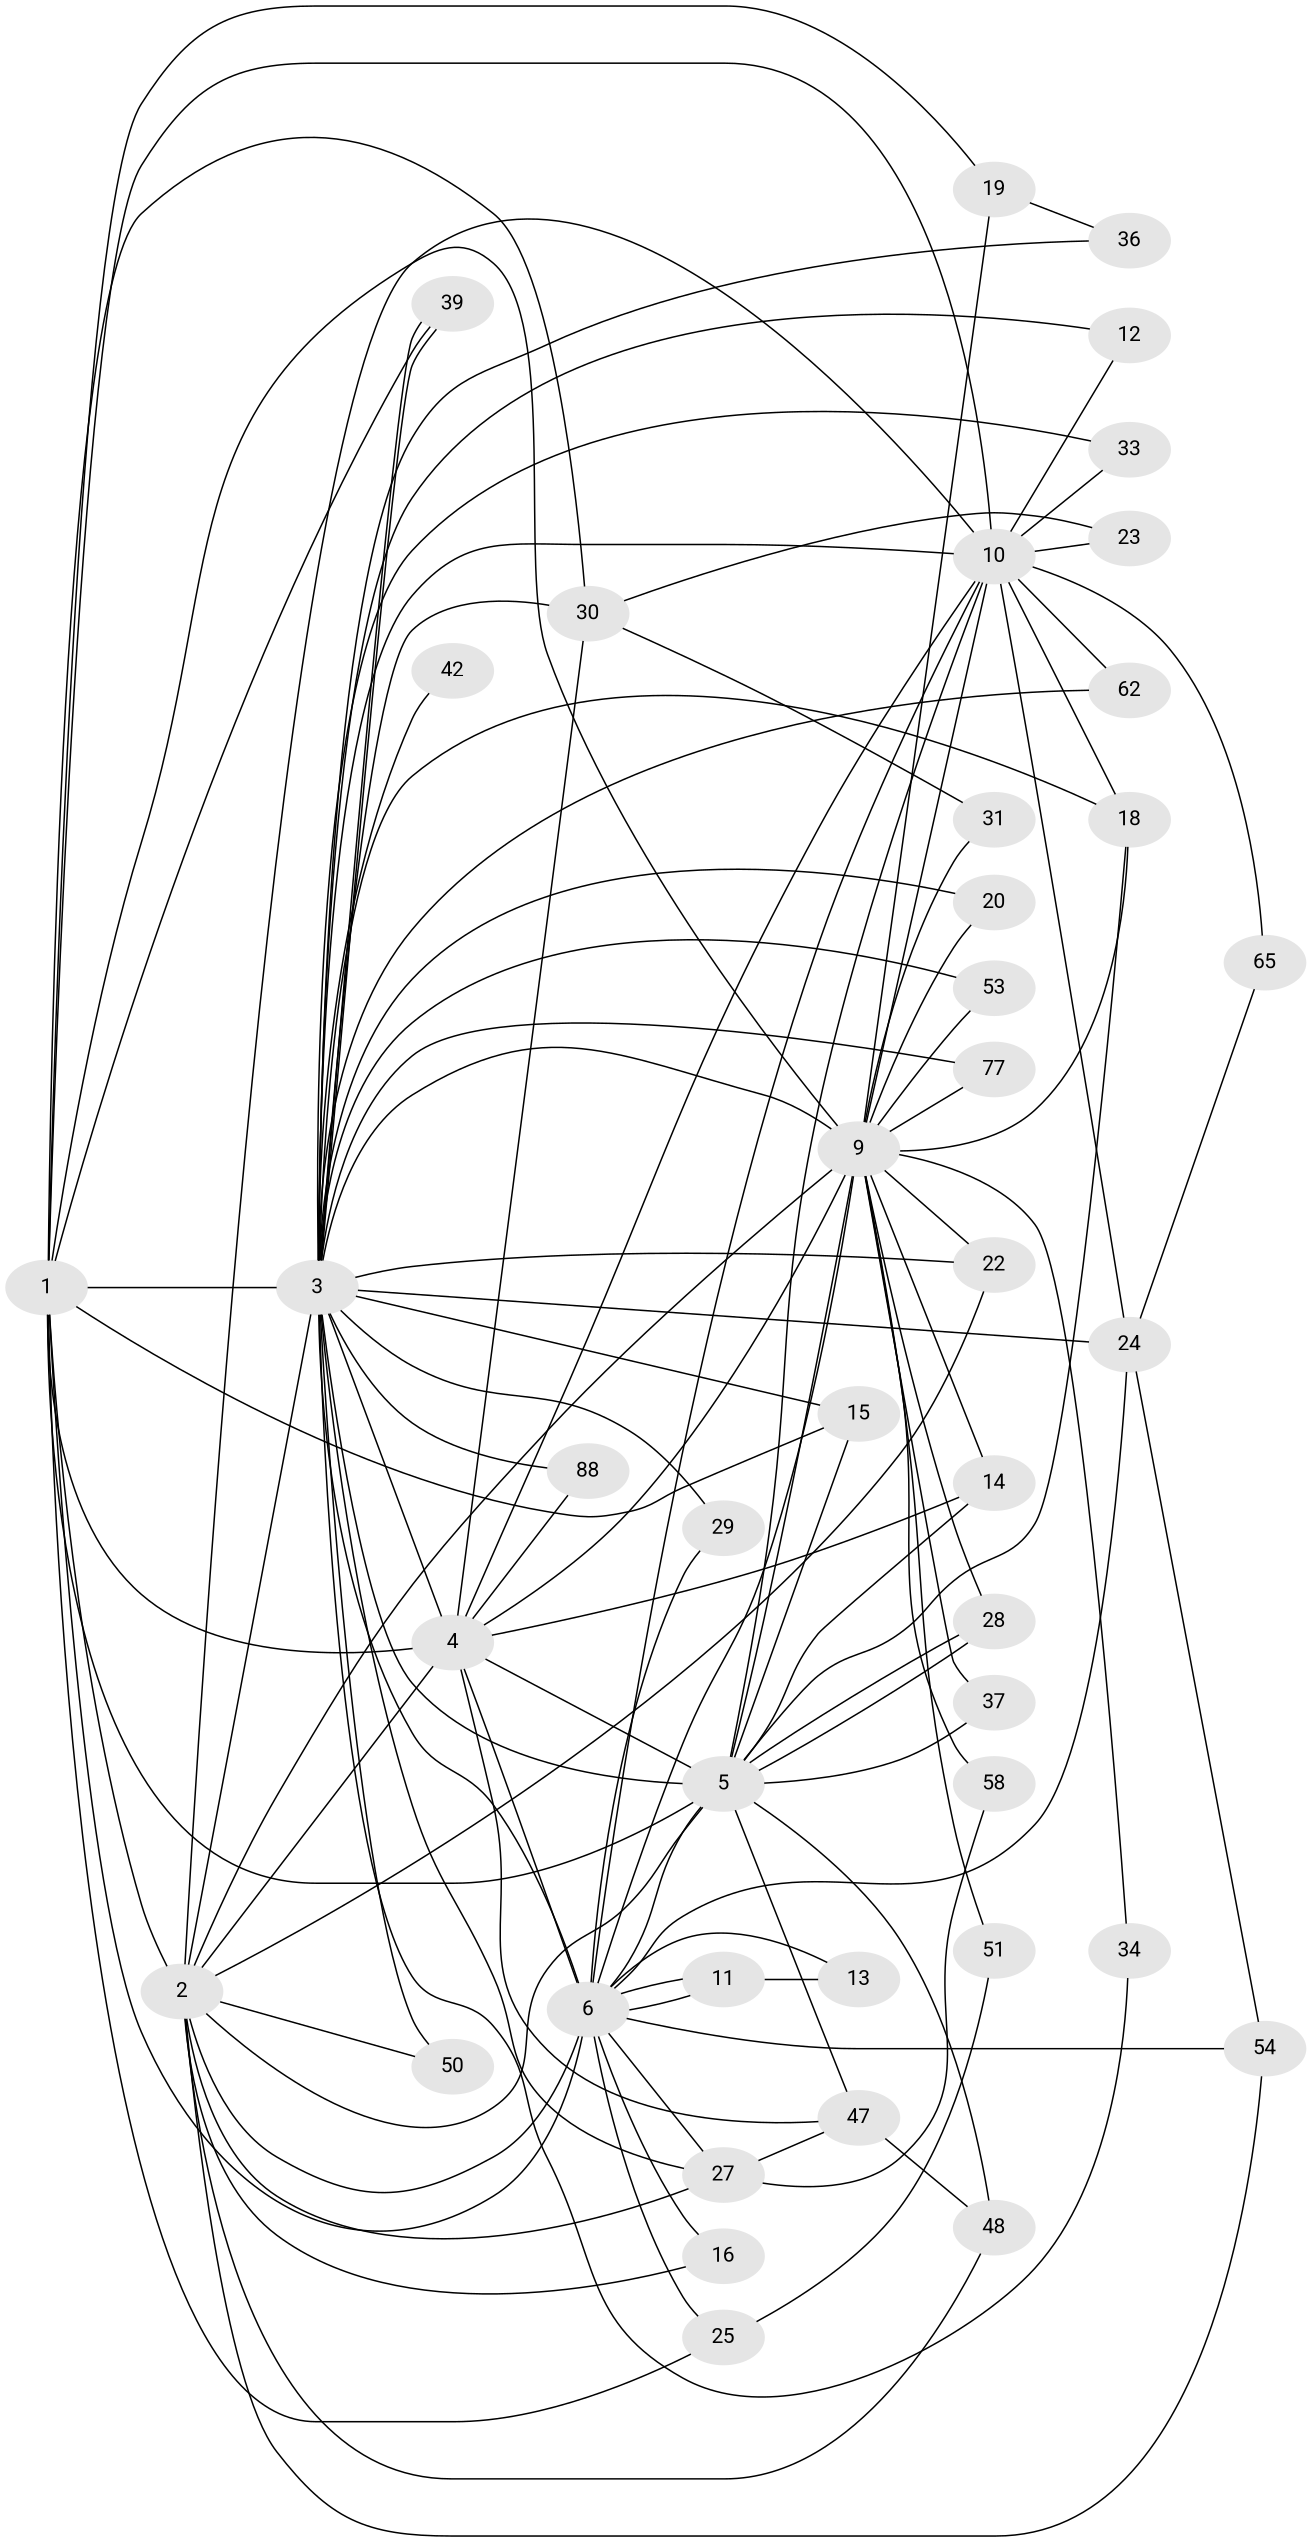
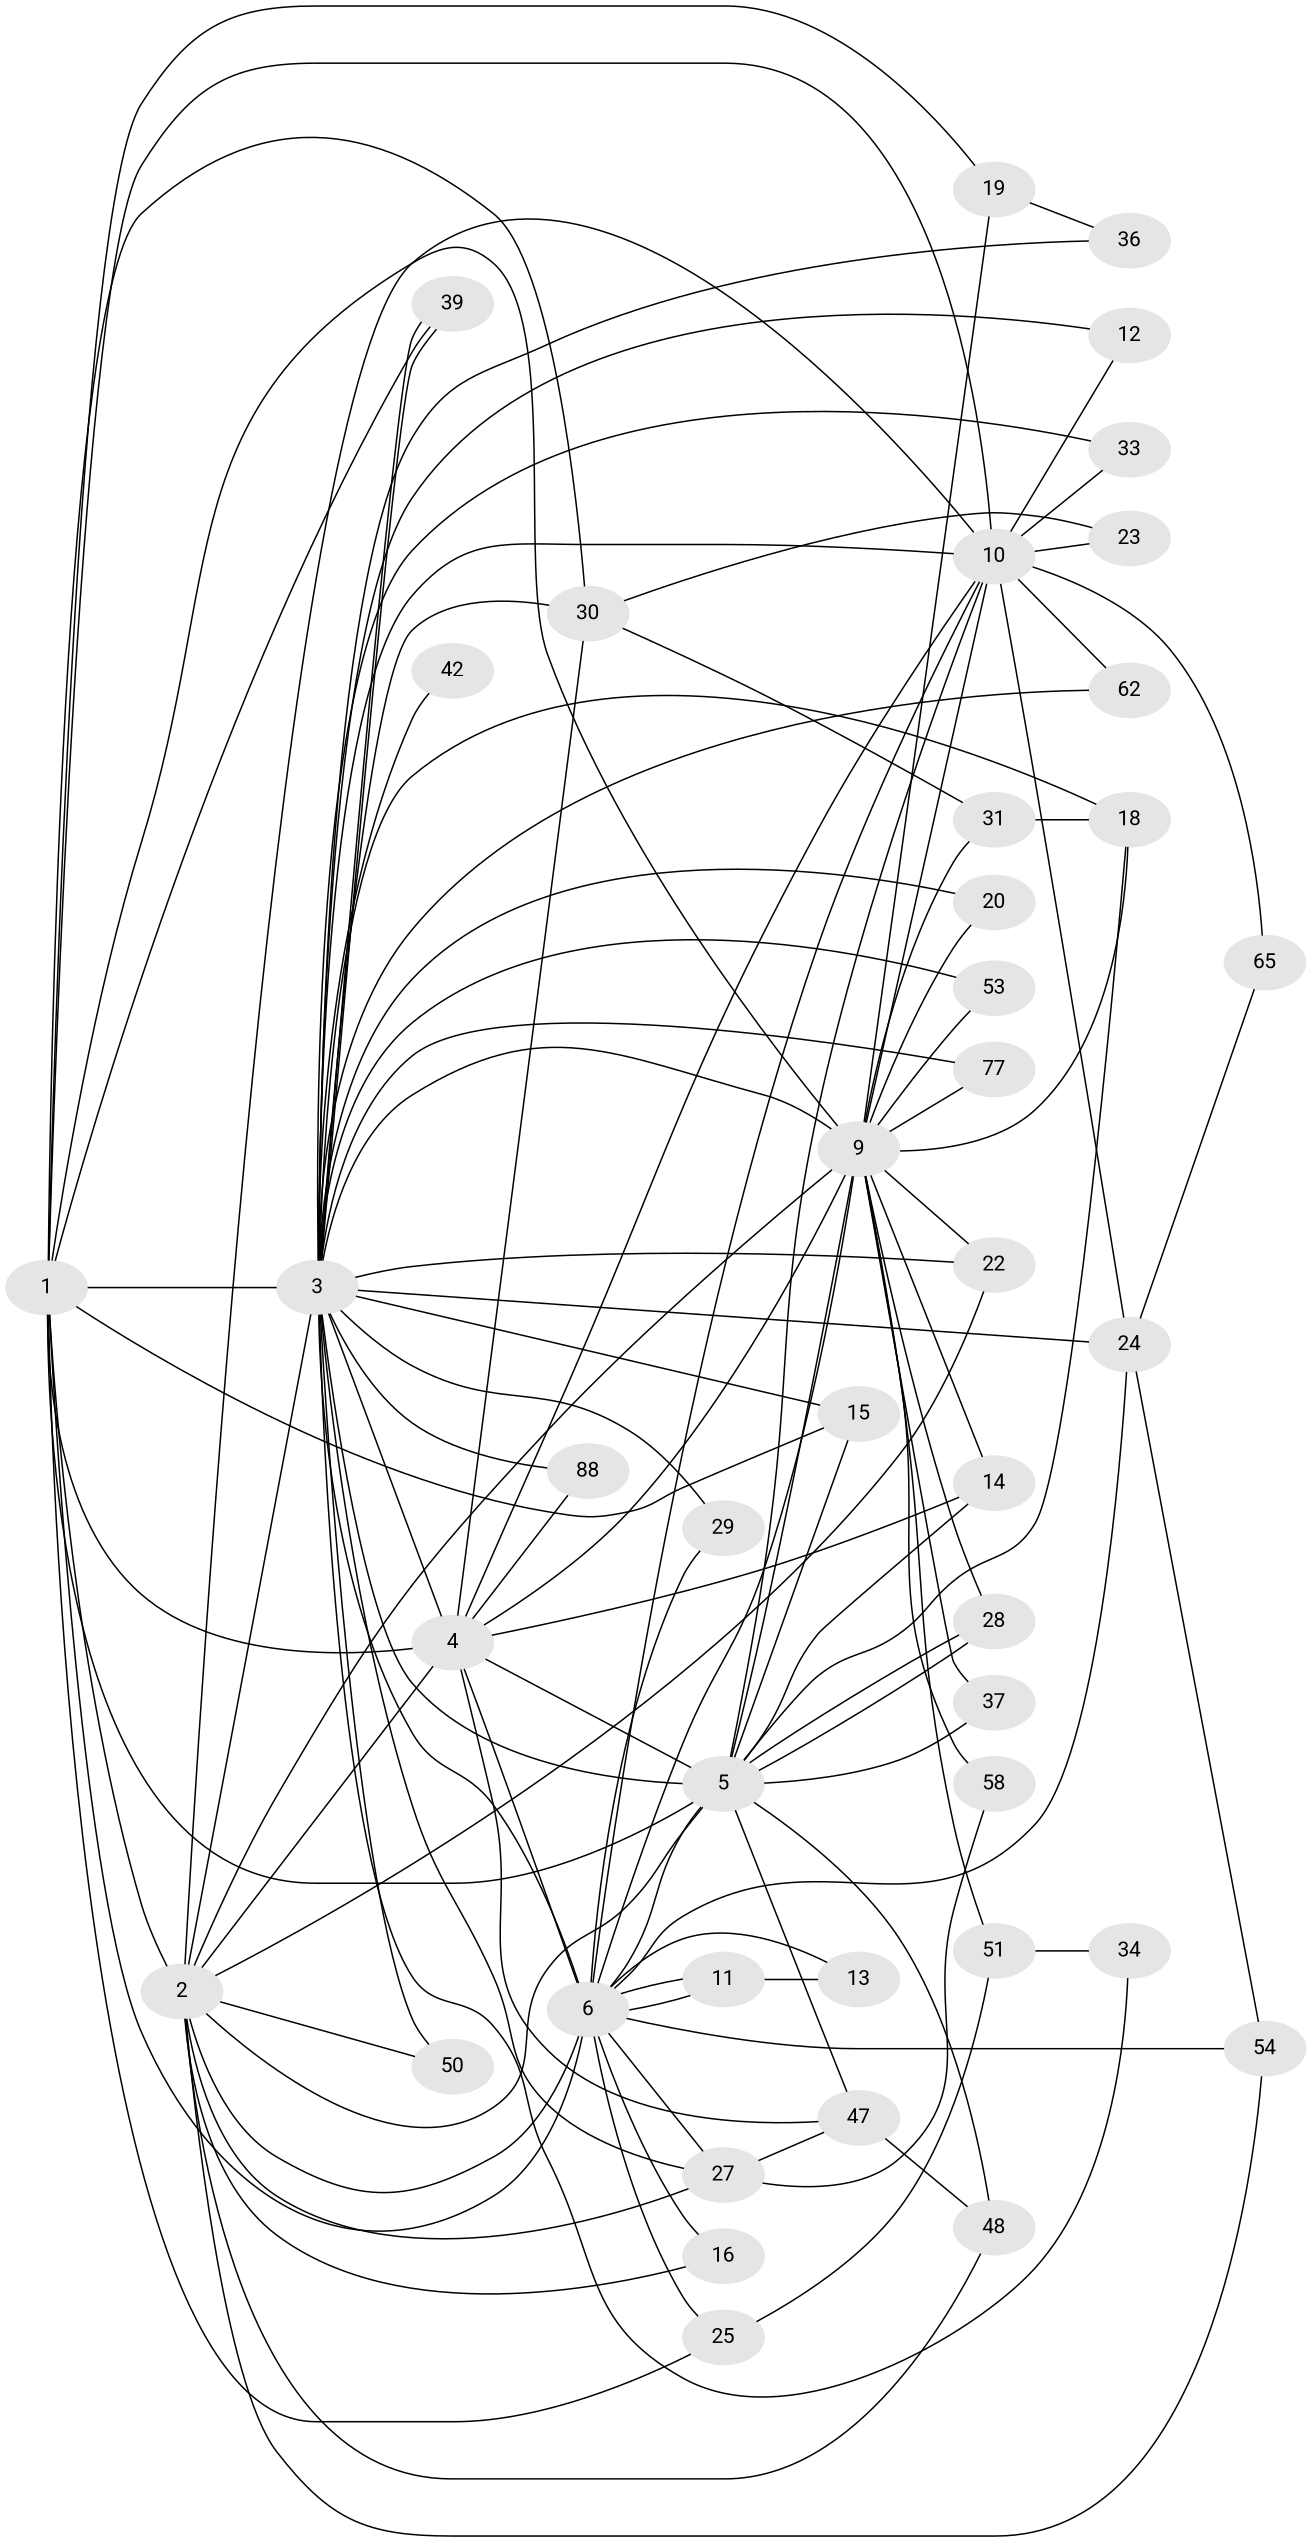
(1057, 678) -> (1062, 820)
(1087, 1494) -> (1062, 1951)
